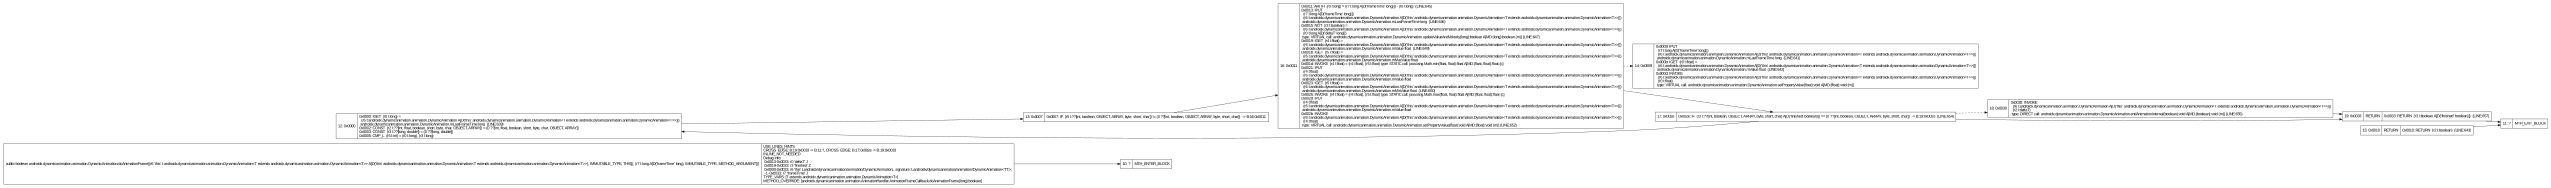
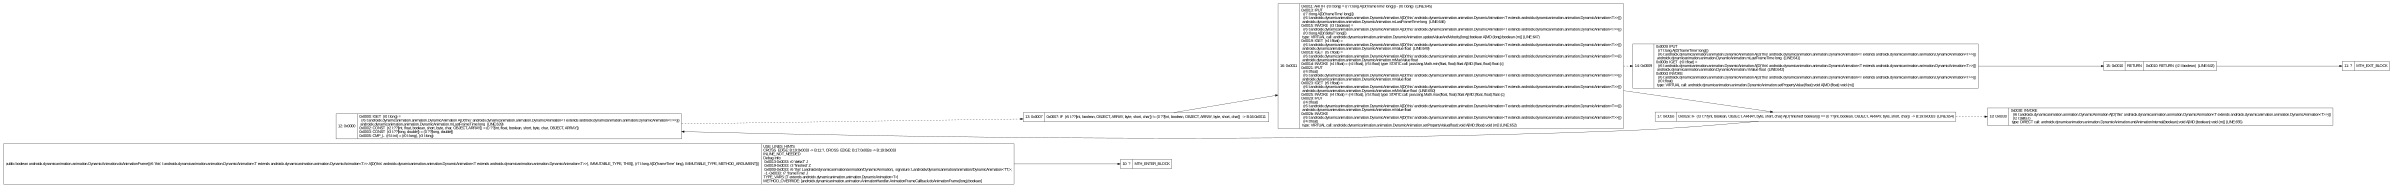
(1325, 26) -> (1328, 26)
none -> (2040, 66)
(2417, 116) -> none
(851, 121) -> (851, 121)
